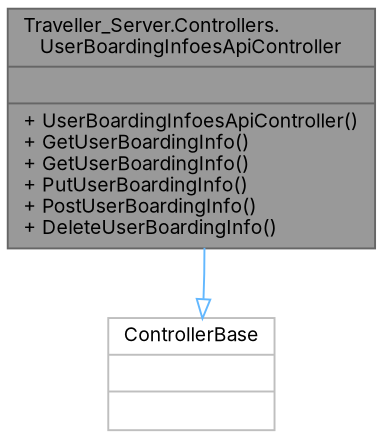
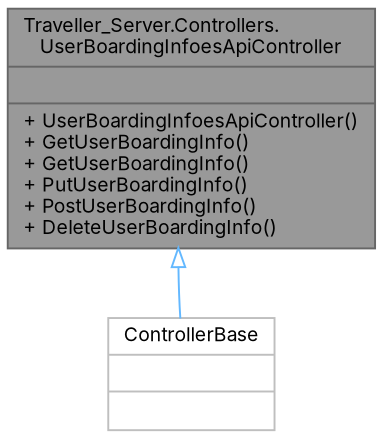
(204, 273) -> (179, 293)
